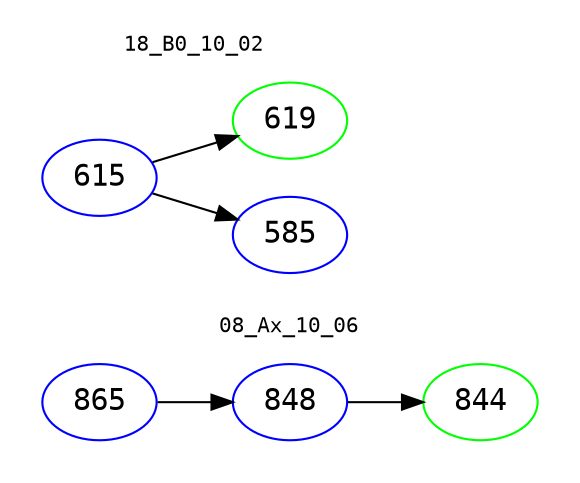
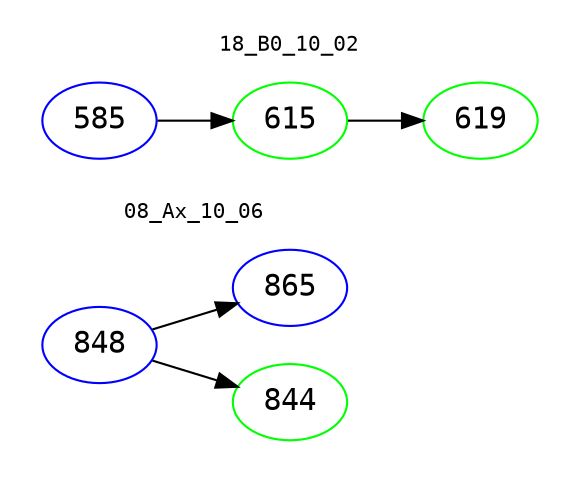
(99, 178) -> (290, 121)
(185, 203) -> (184, 121)
(184, 402) -> (185, 320)
